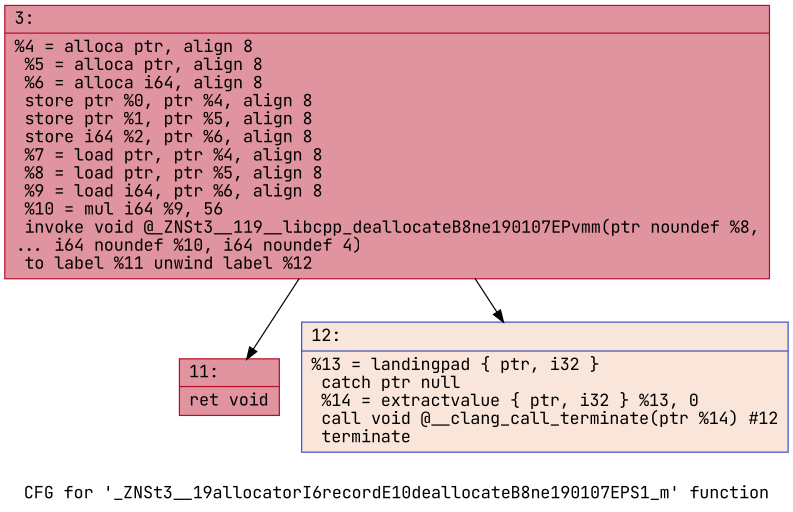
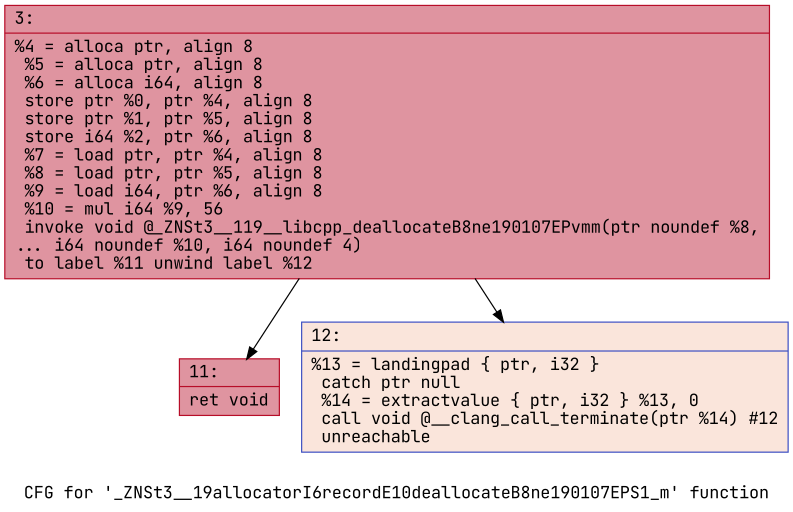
(361, 437) -> (371, 437)
